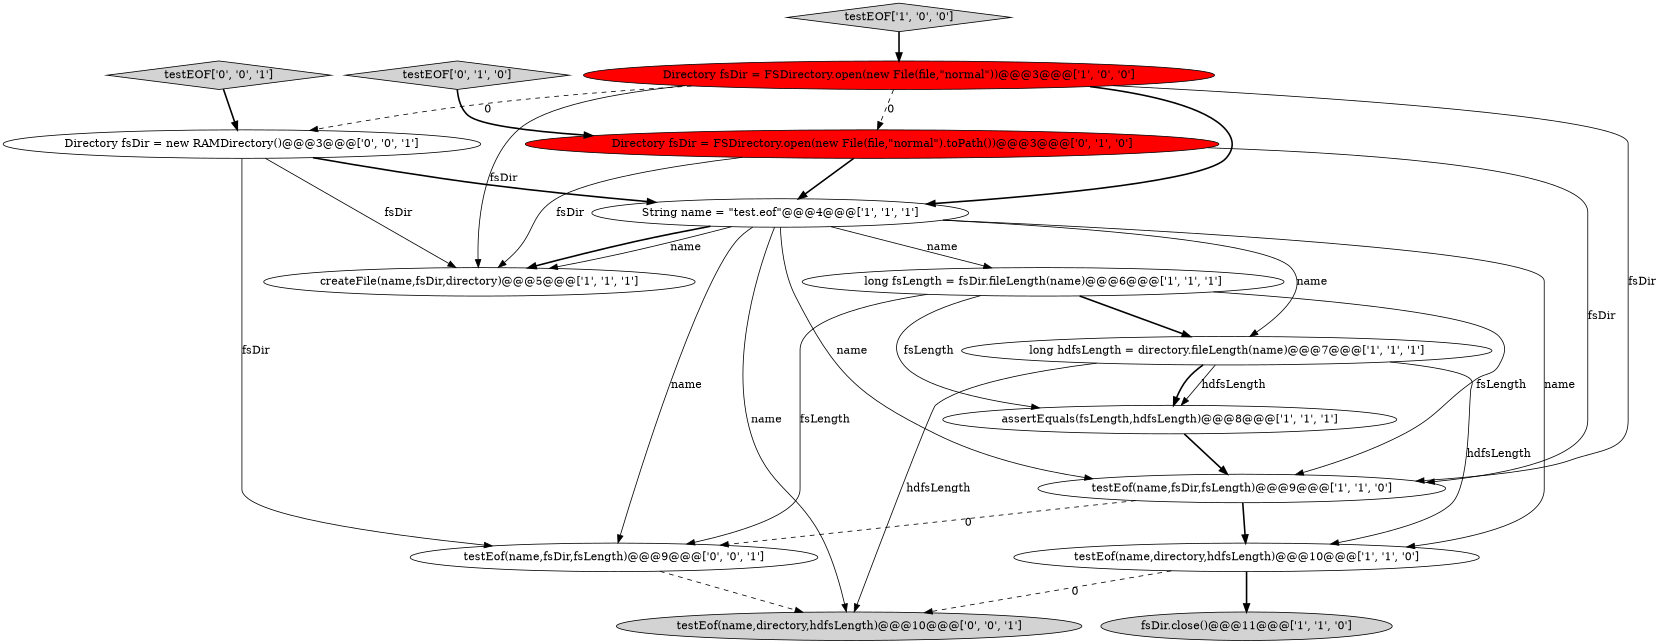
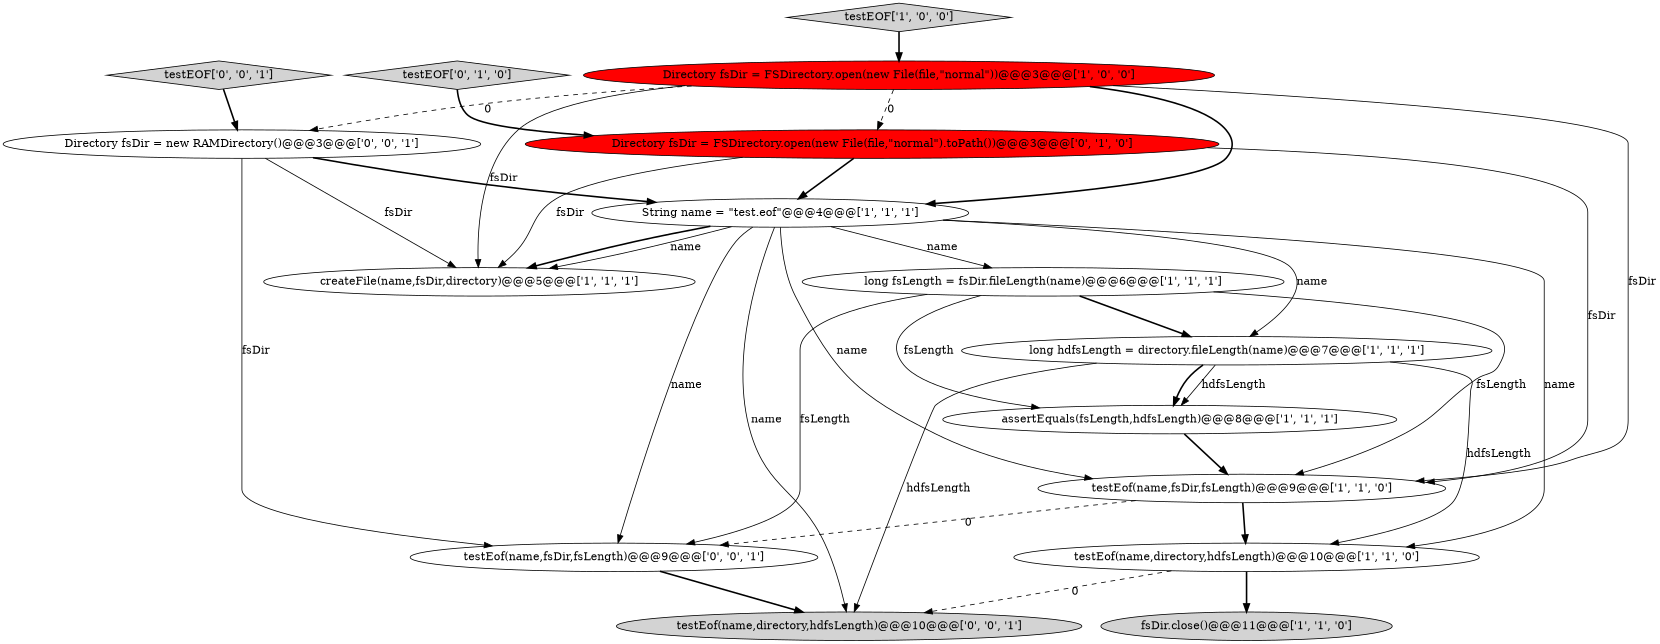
(728, 591) -> (728, 591)
